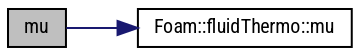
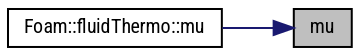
(92, 28) -> (248, 28)
